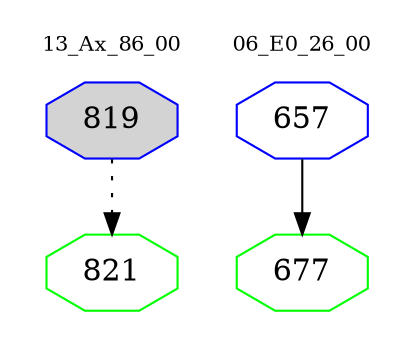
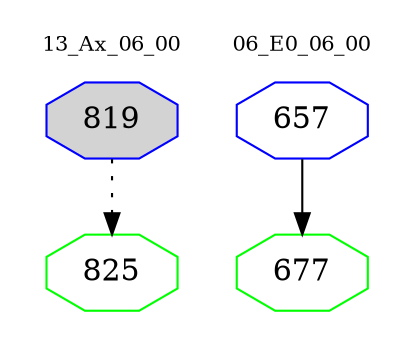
(112, 45) -> (112, 45)
(302, 45) -> (302, 45)
(112, 273) -> (112, 273)
